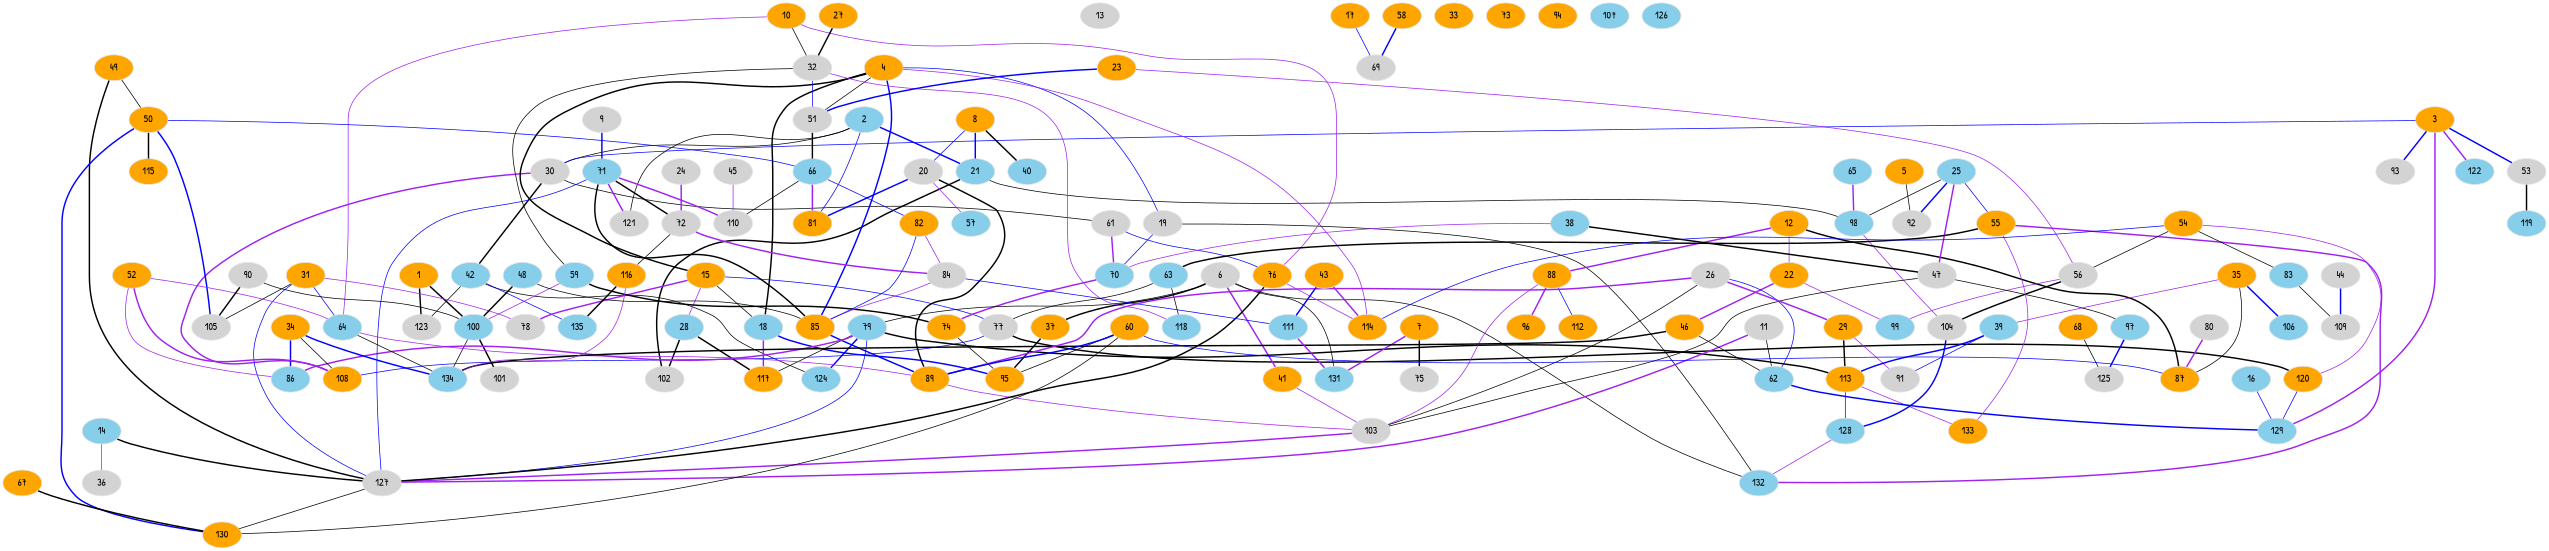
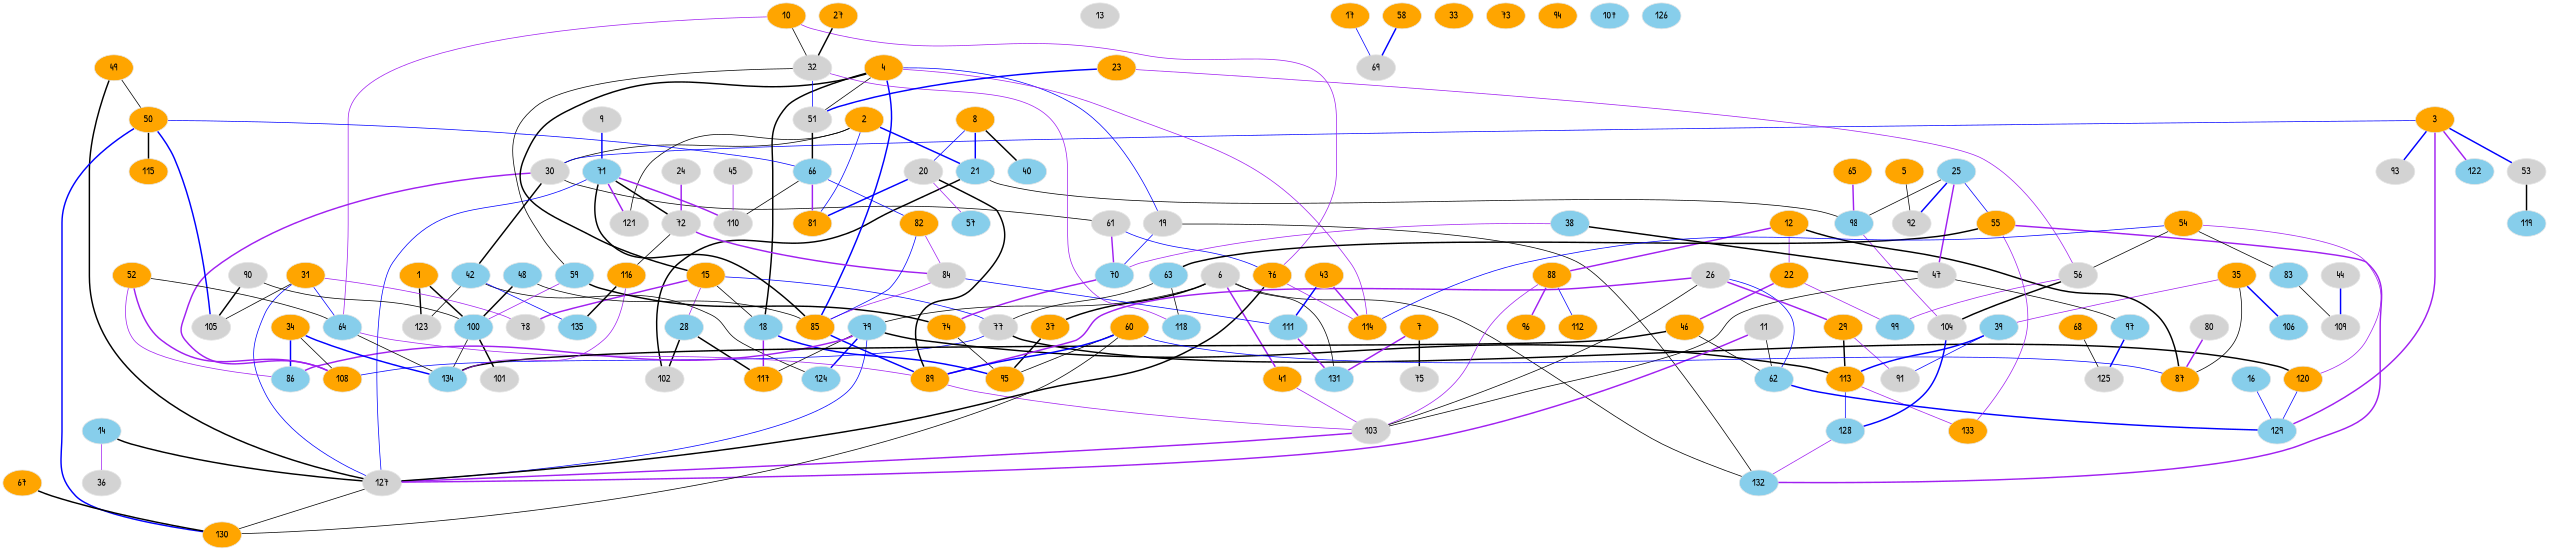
(864, 120) -> (864, 120)
(1853, 172) -> (1853, 172)
(240, 294) -> (240, 294)
